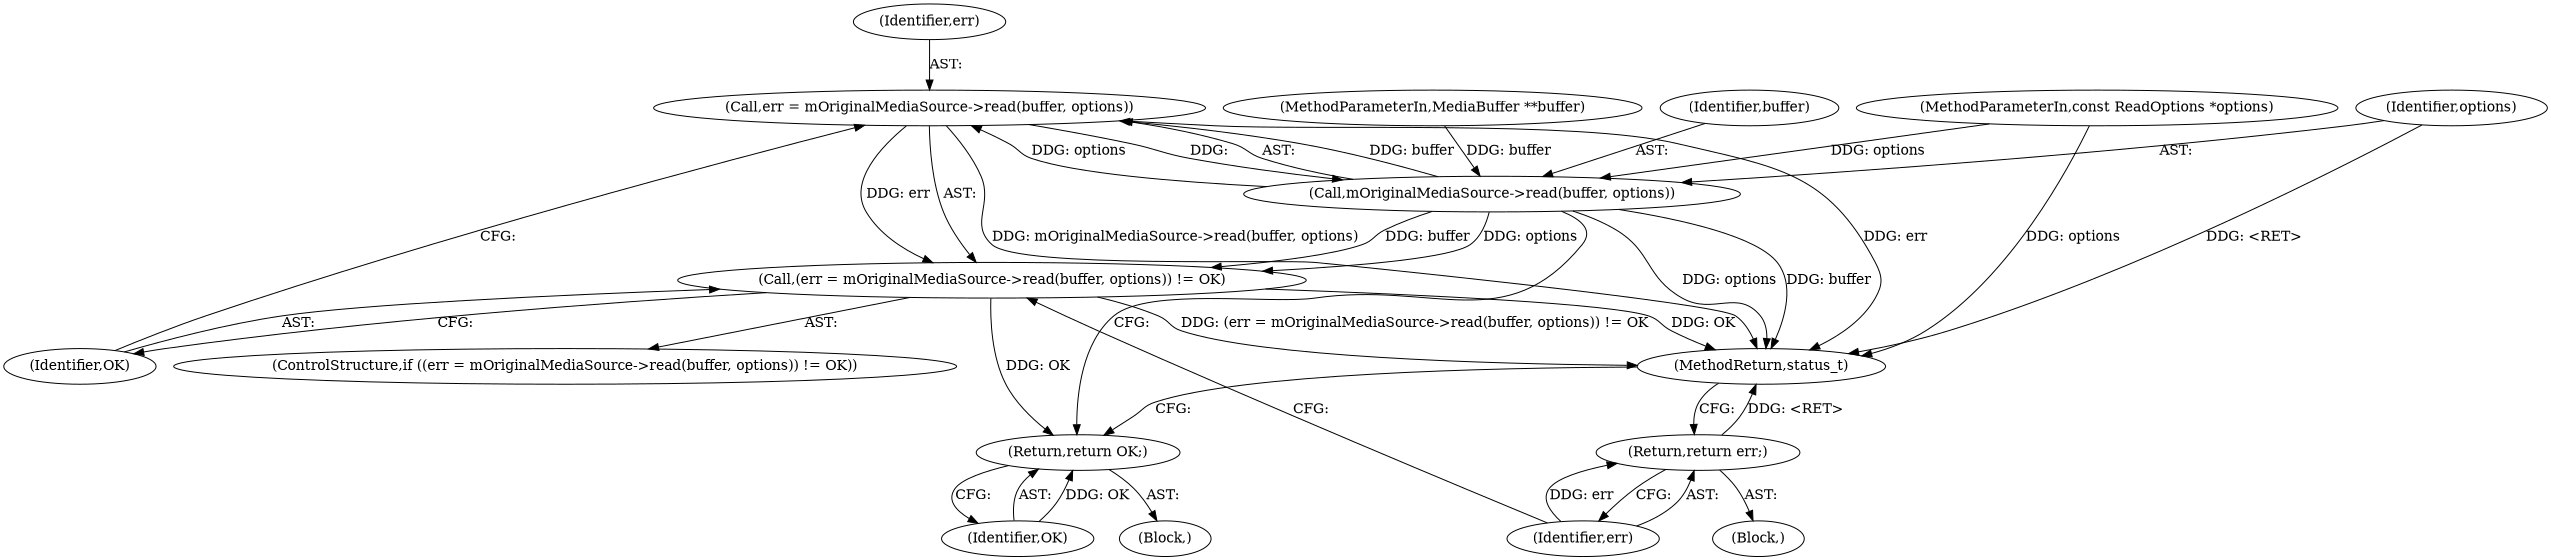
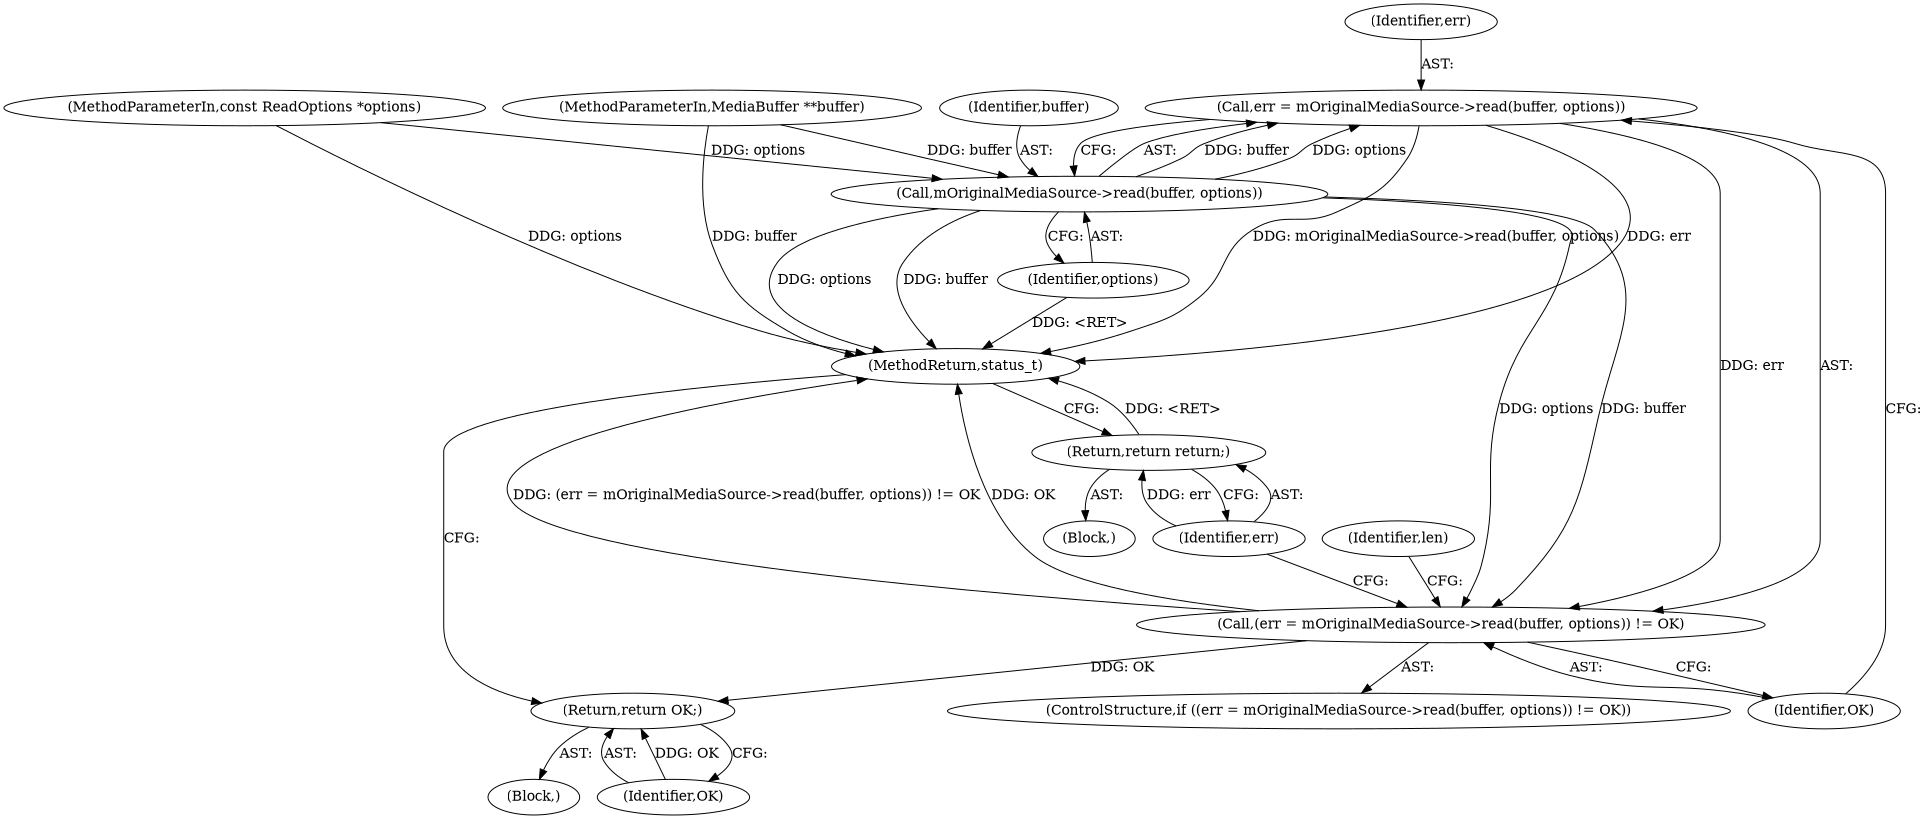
(1211, 151) -> (1101, 151)
none -> (724, 272)
(1320, 298) -> (1046, 234)
(1698, 453) -> (1149, 453)
none -> (1398, 539)
